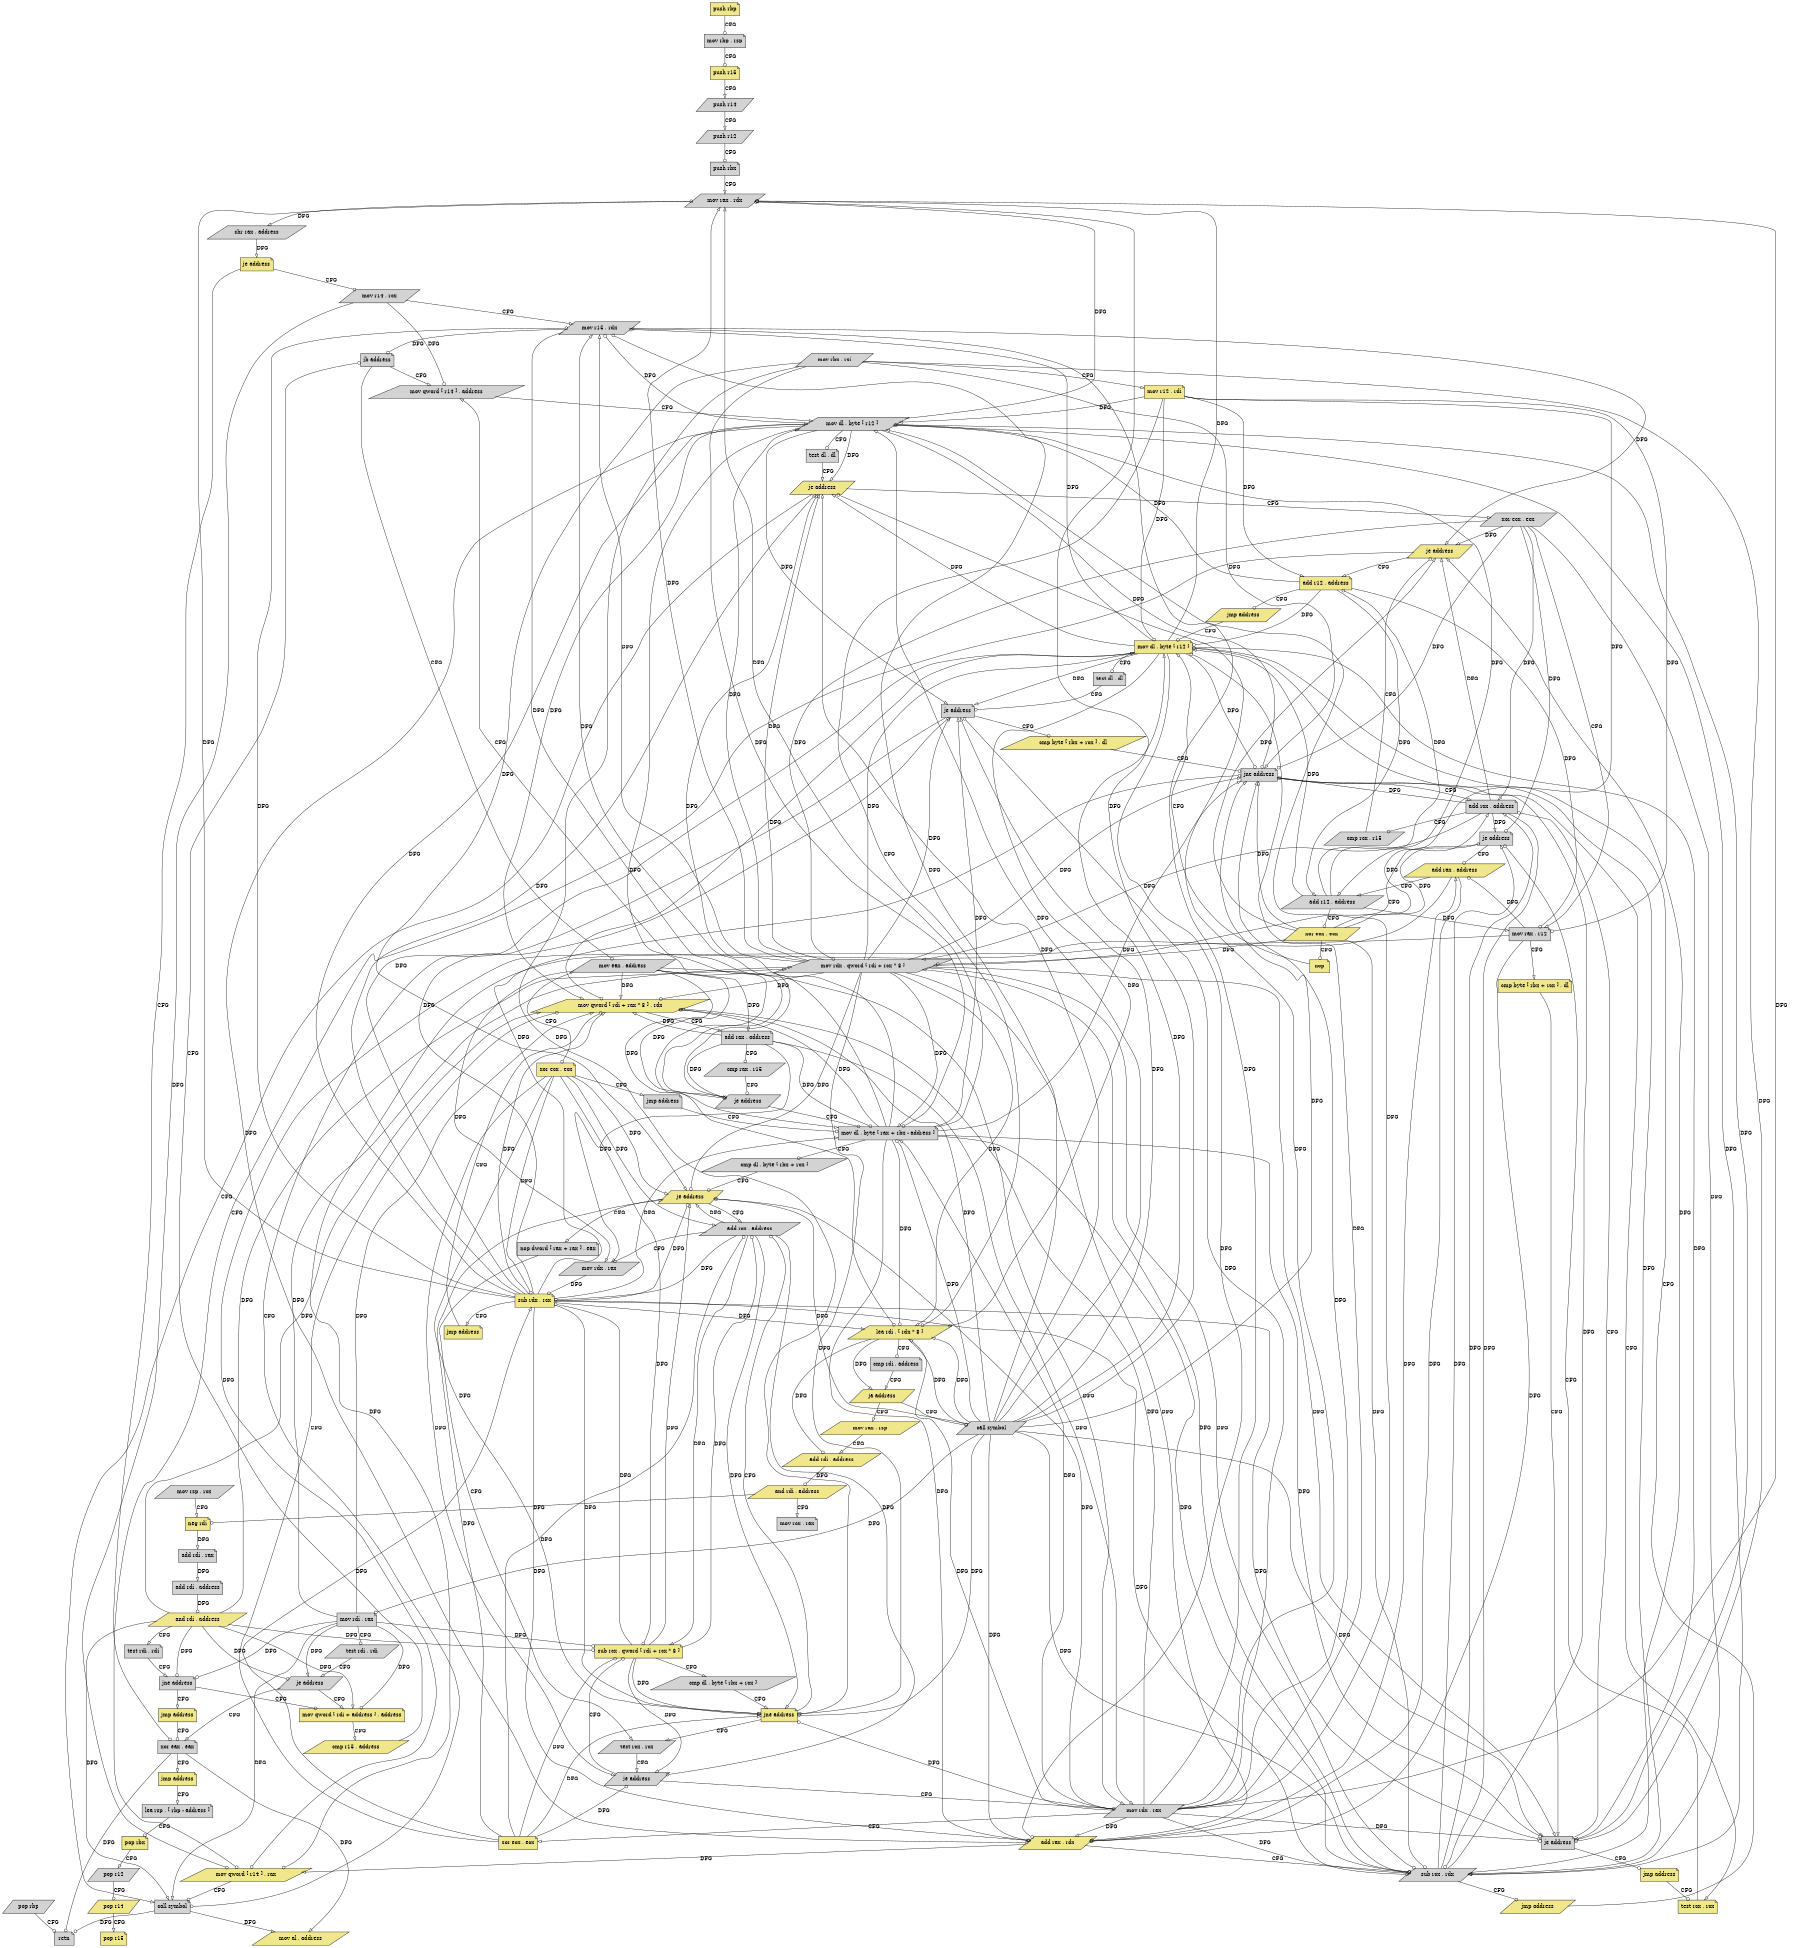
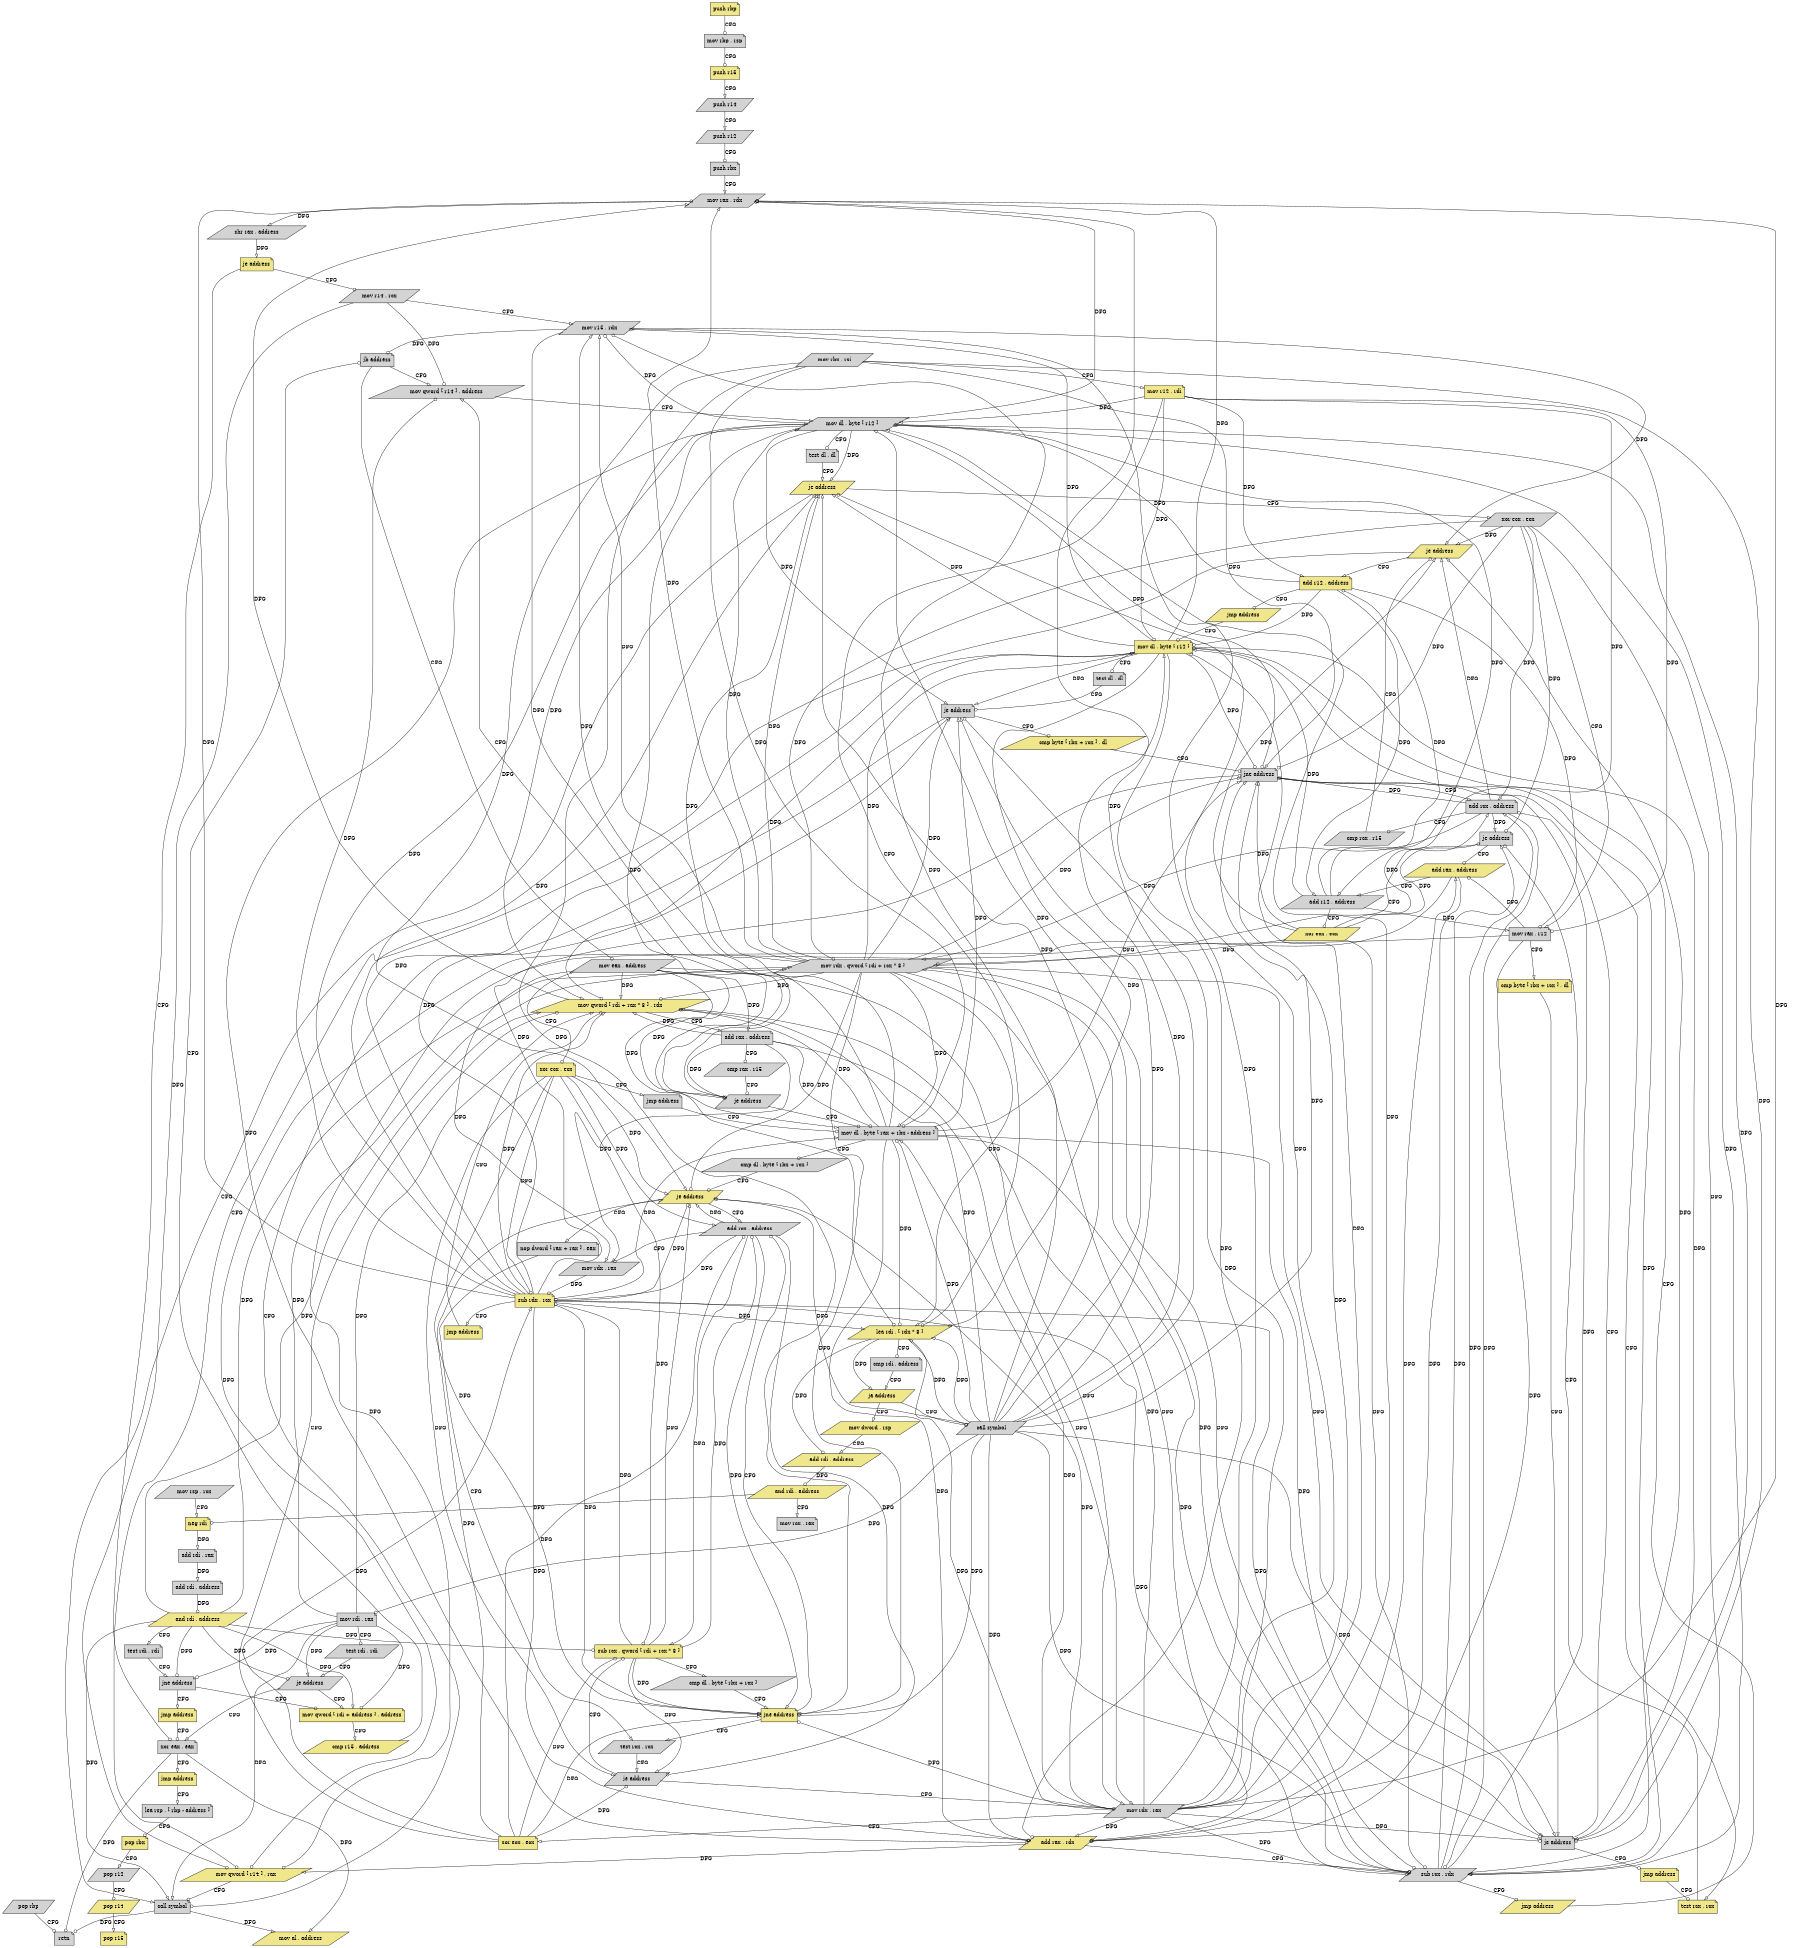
(766, 712) -> (254, 504)
(257, 747) -> (325, 886)
(1320, 966) -> none
(870, 1428) -> (870, 1428)
(484, 1634) -> none
